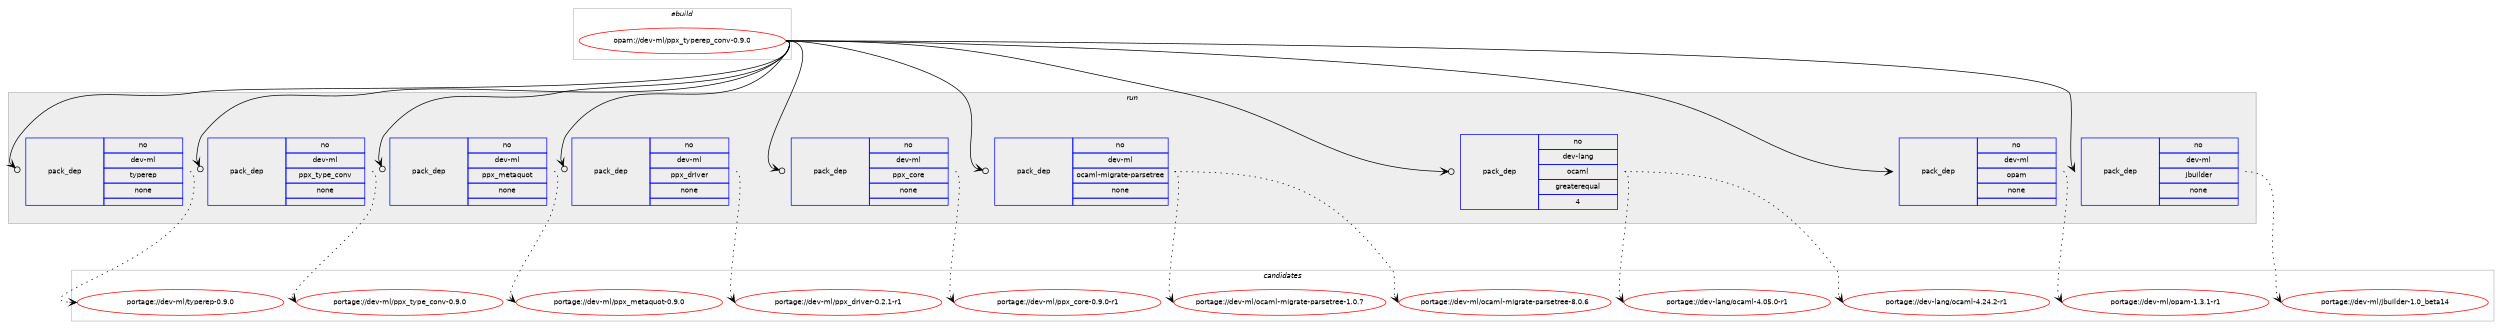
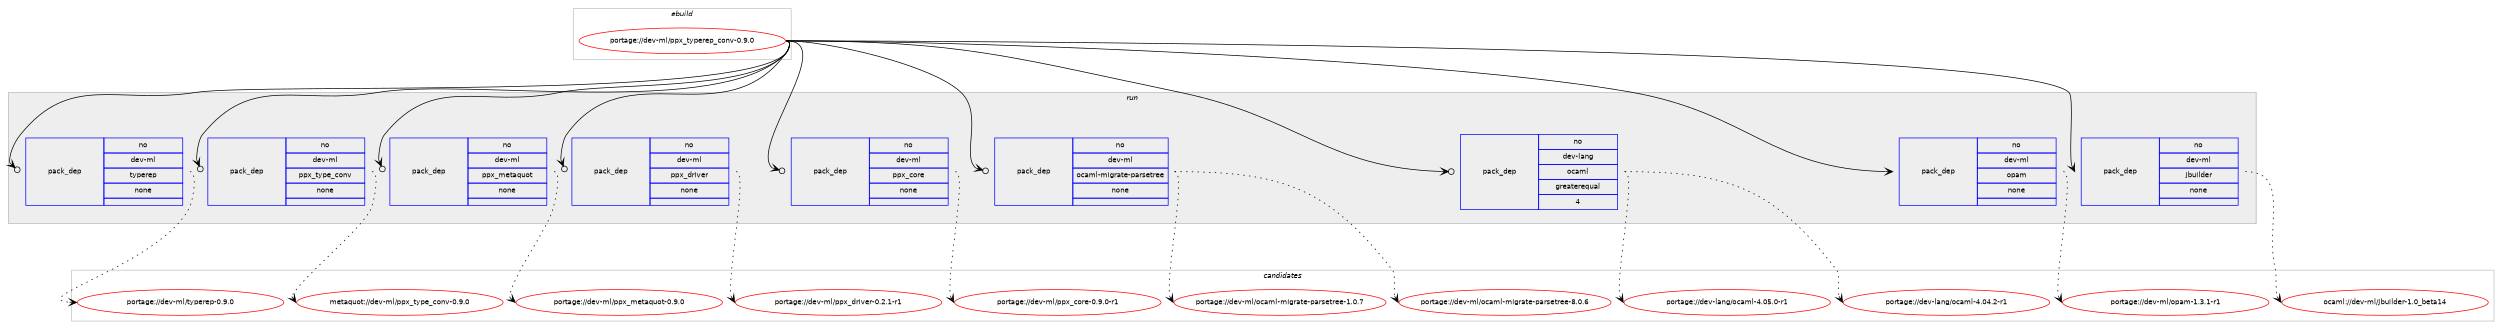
(682, 41) -> (682, 41)
(400, 302) -> (400, 302)
(1946, 302) -> (1946, 302)
(2385, 302) -> (2385, 302)
